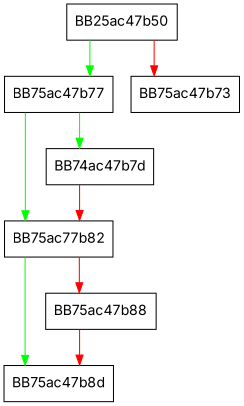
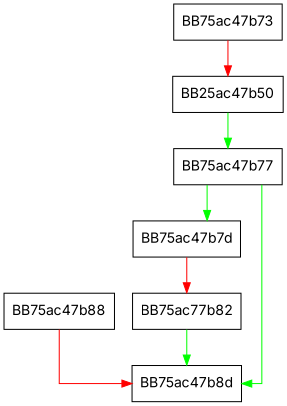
(154, 53) -> (228, 53)
(25, 162) -> (262, 289)
(100, 167) -> (187, 239)
(79, 270) -> none
